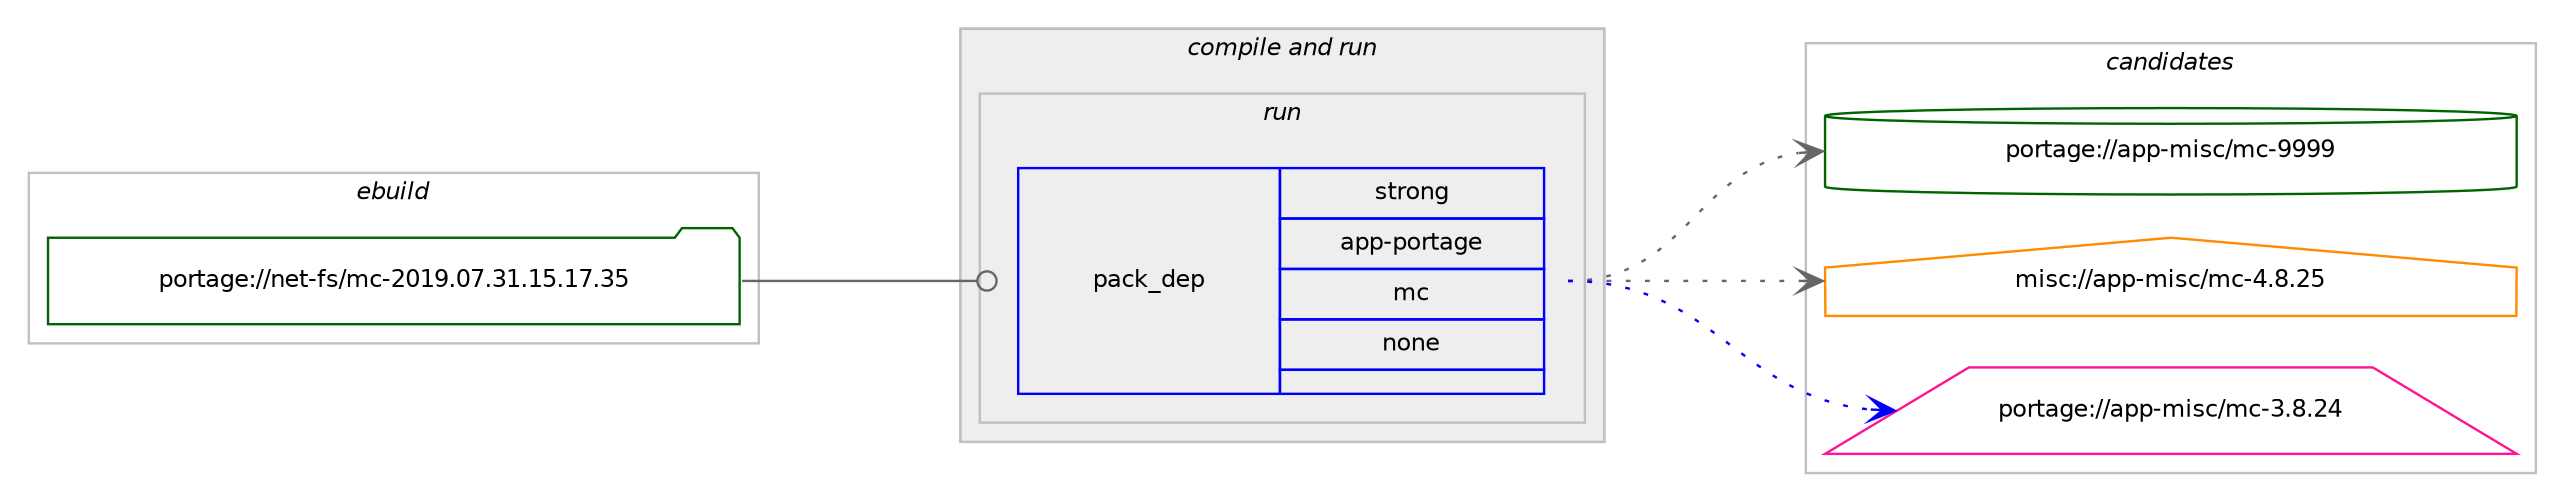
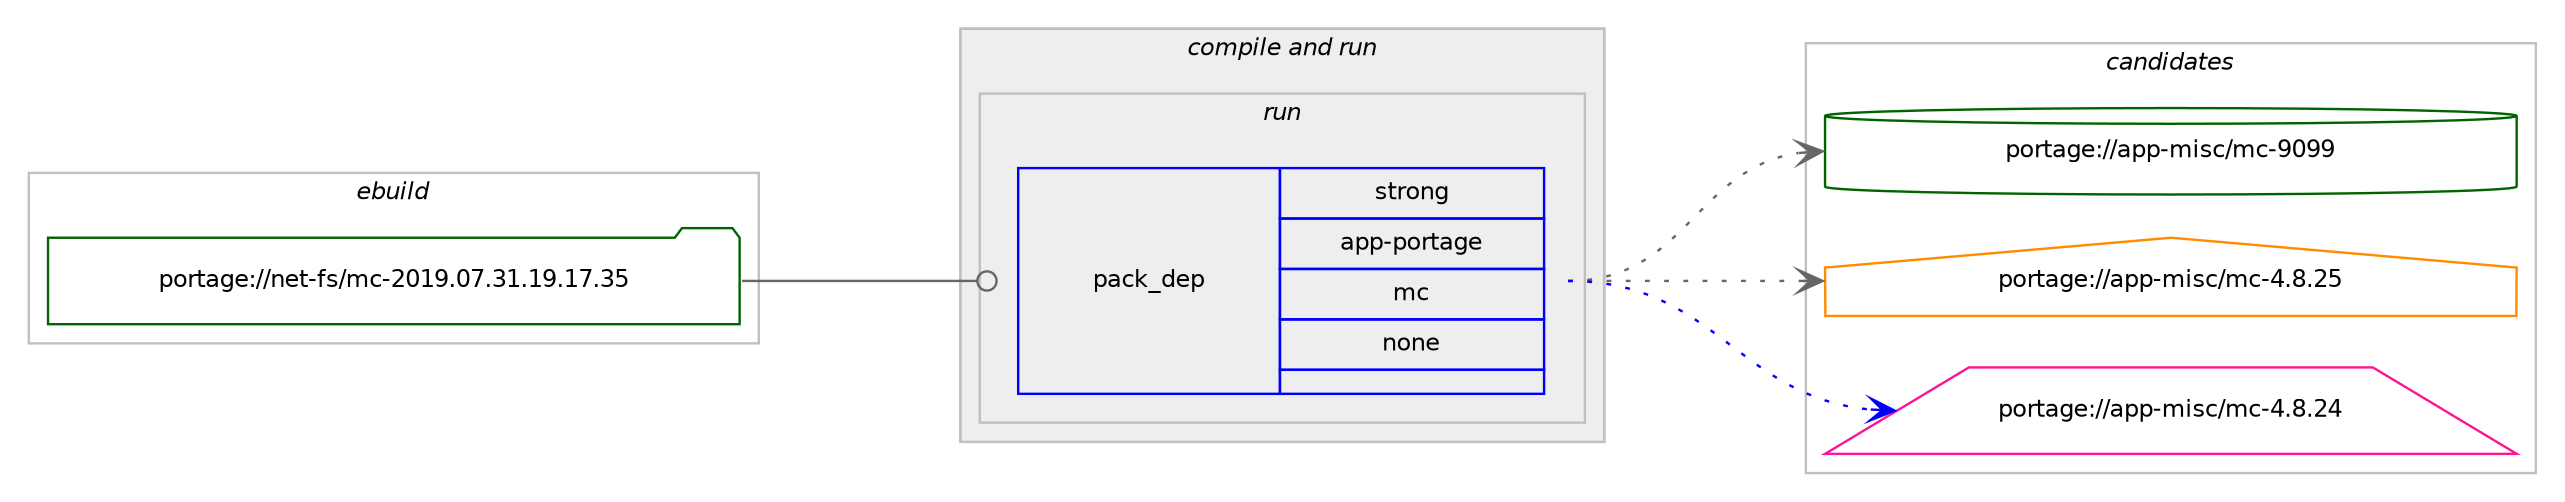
(2171, 151) -> (2171, 151)
(394, 281) -> (394, 281)
(2171, 281) -> (2171, 281)
(2171, 411) -> (2171, 411)
